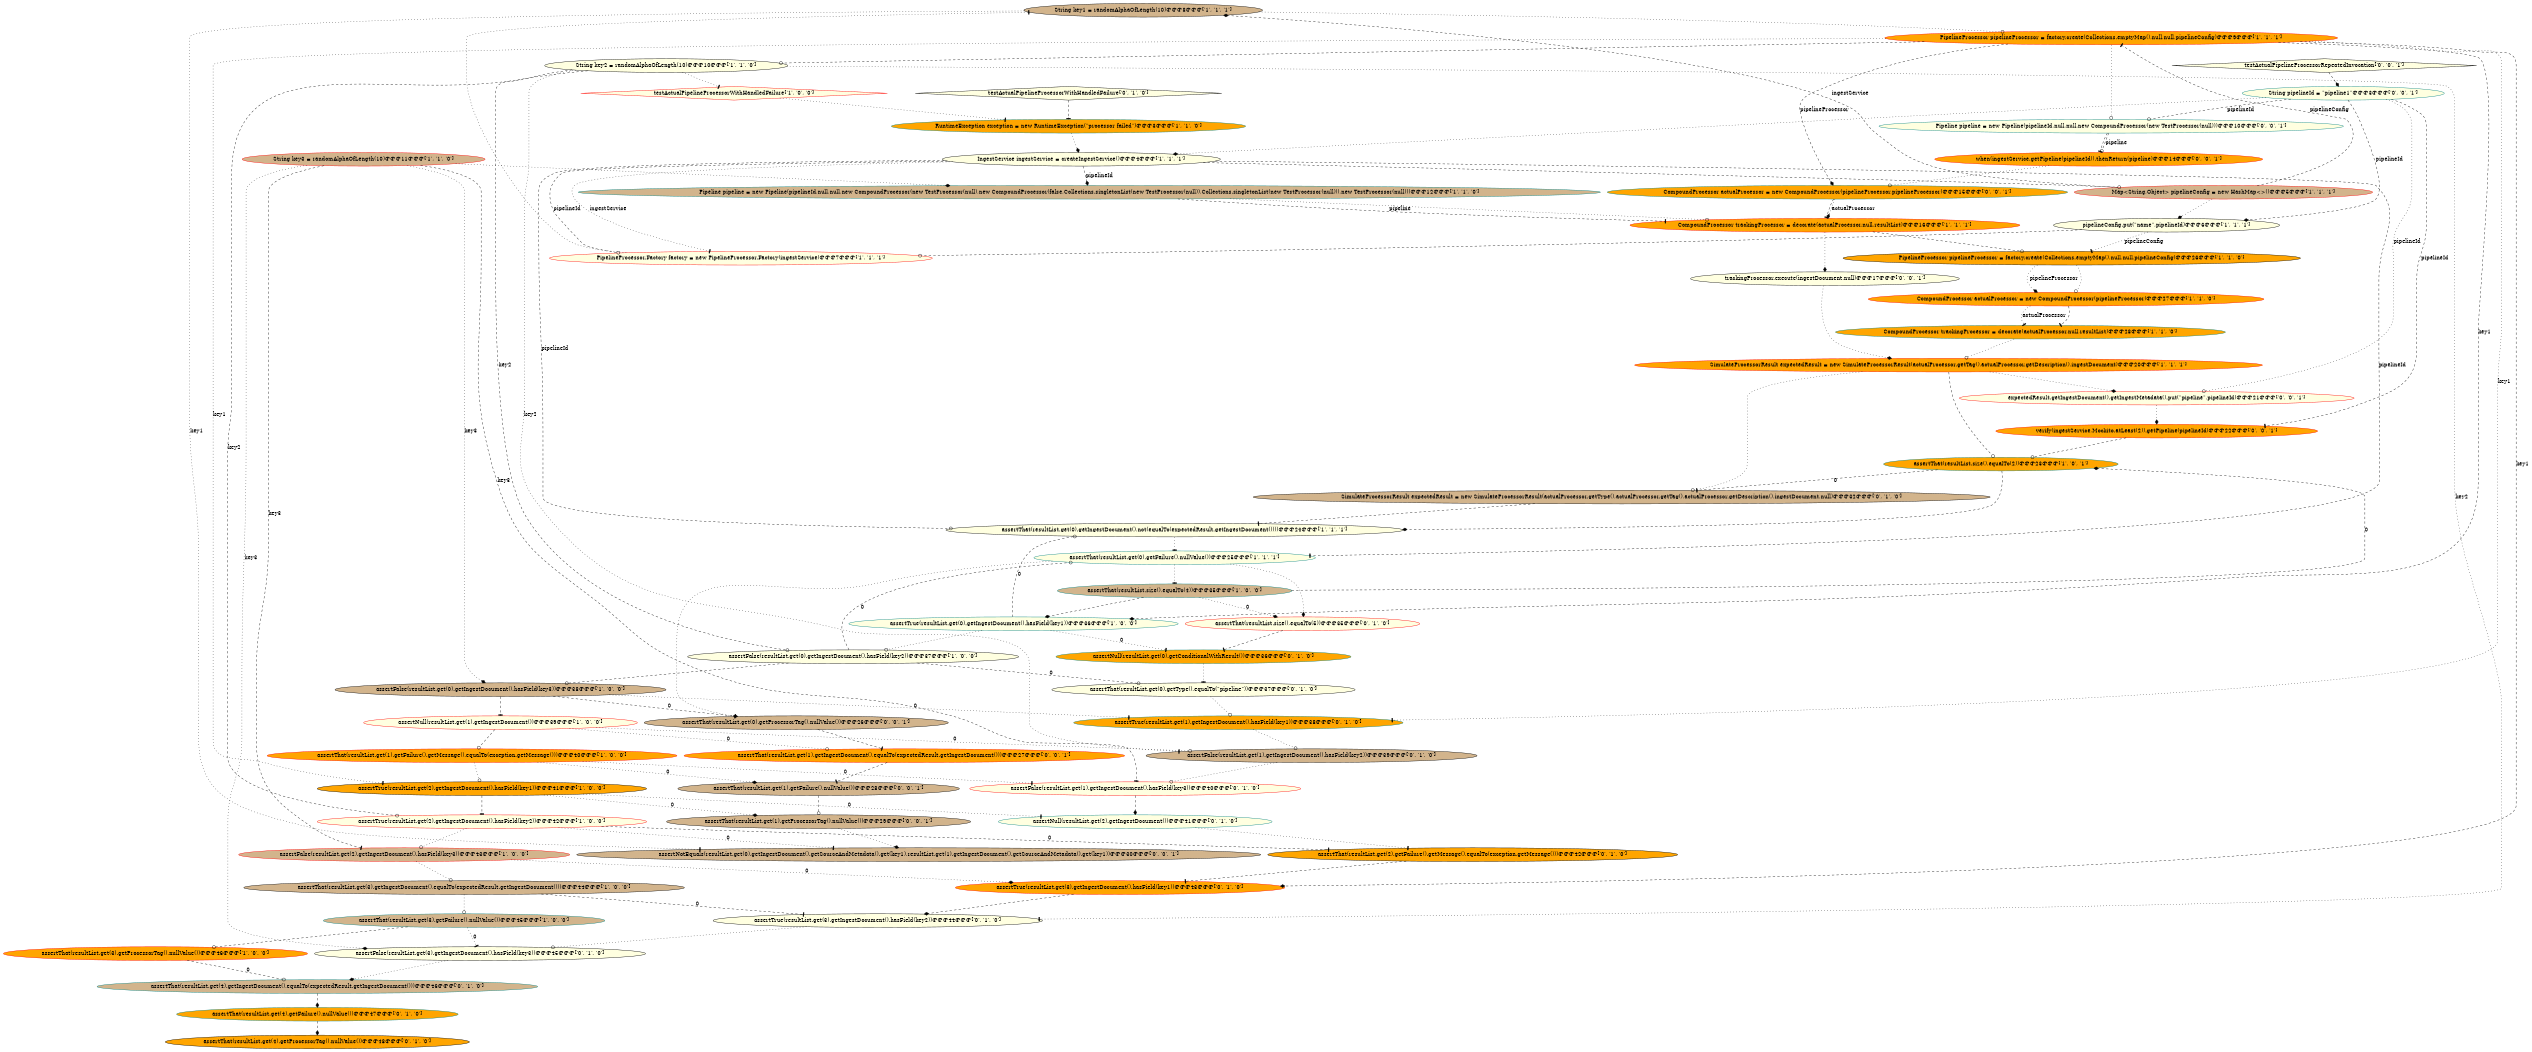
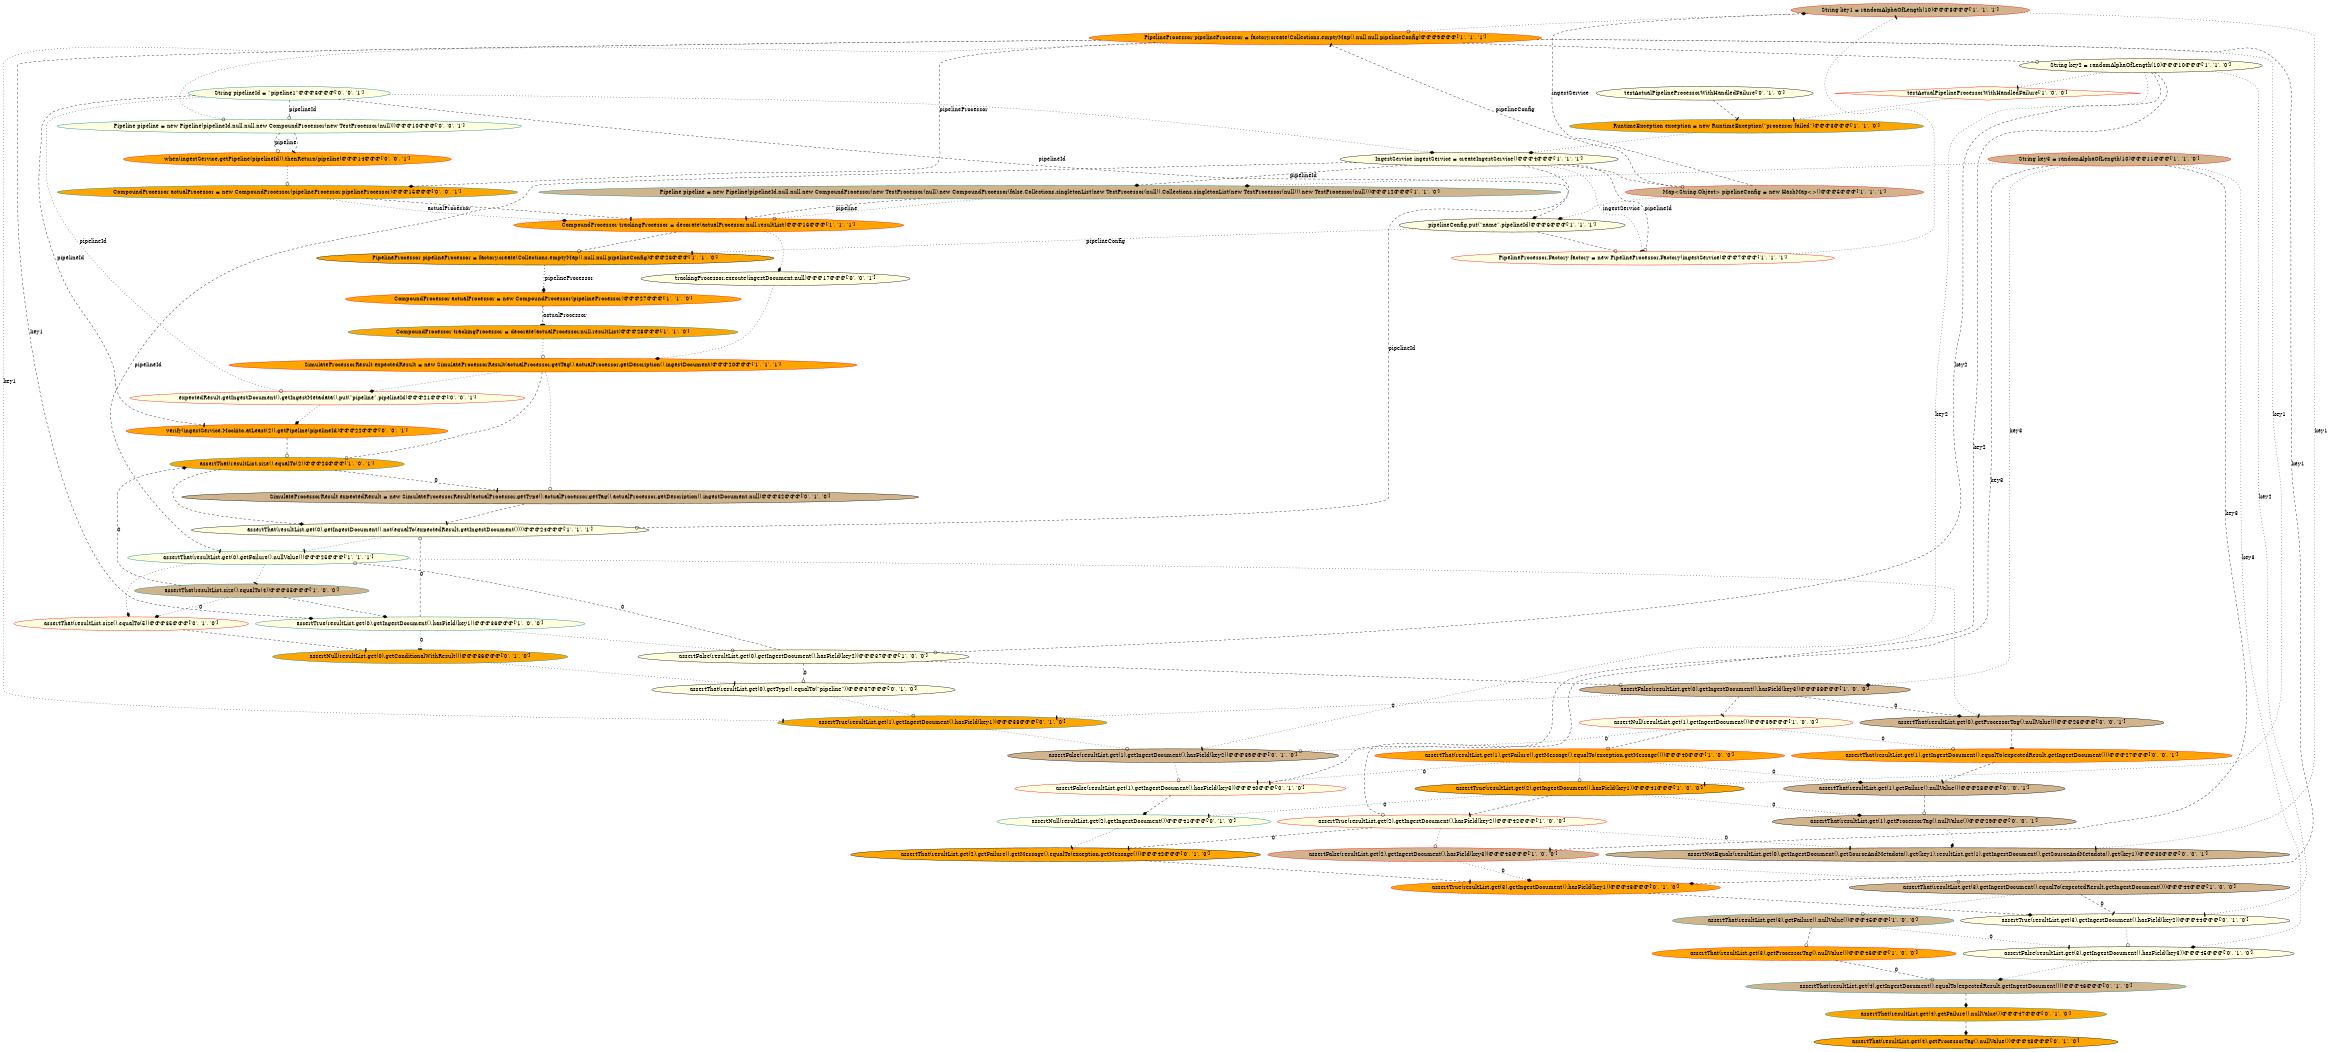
(1143, 10) -> (1910, 10)
(2324, 66) -> none
(1068, 93) -> (1705, 93)
